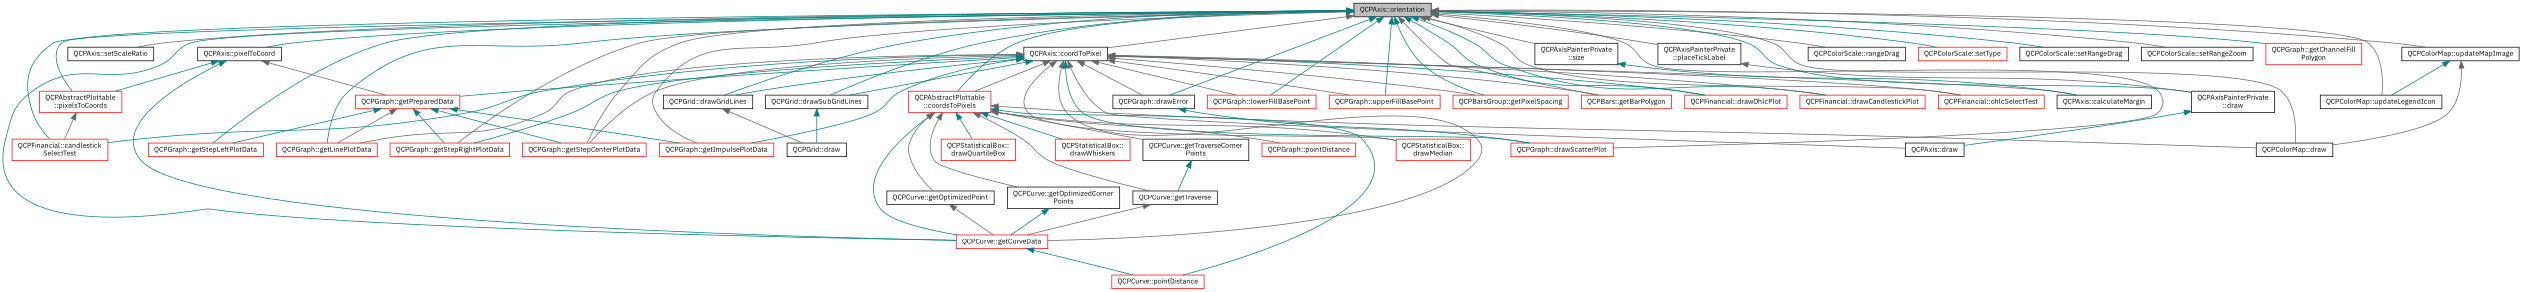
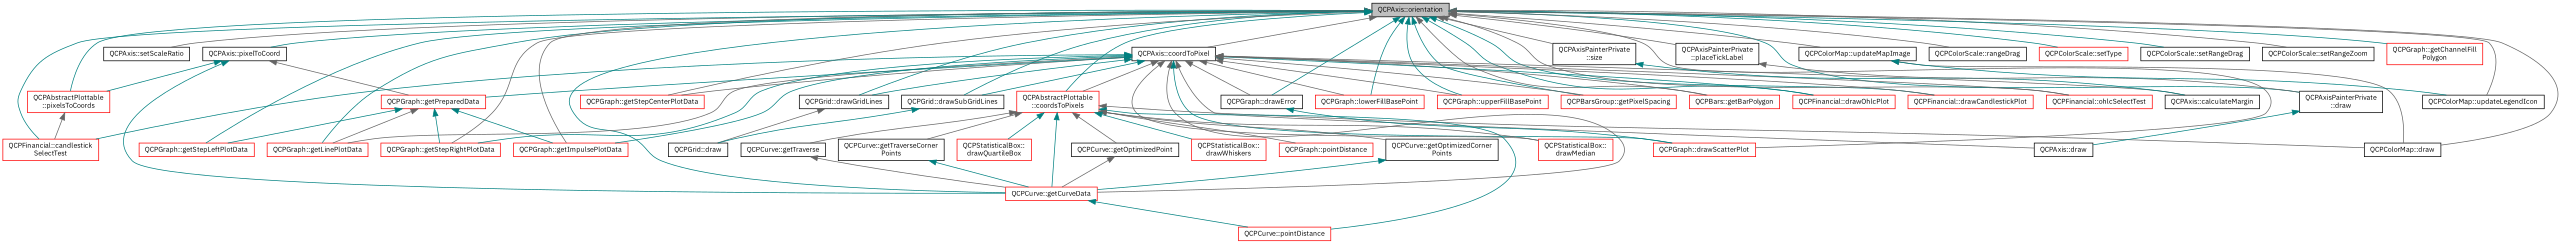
(478, 121) -> none
(1183, 179) -> (982, 175)
